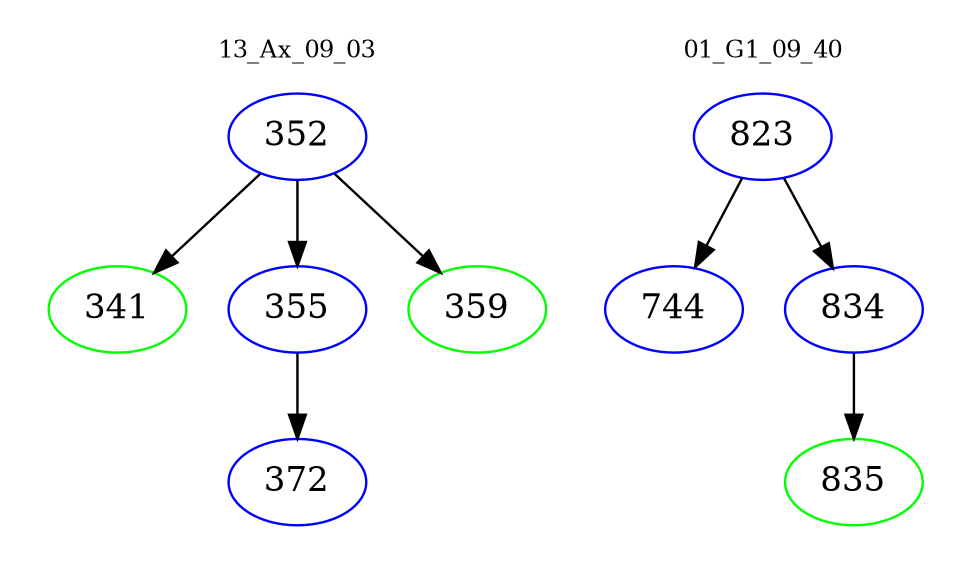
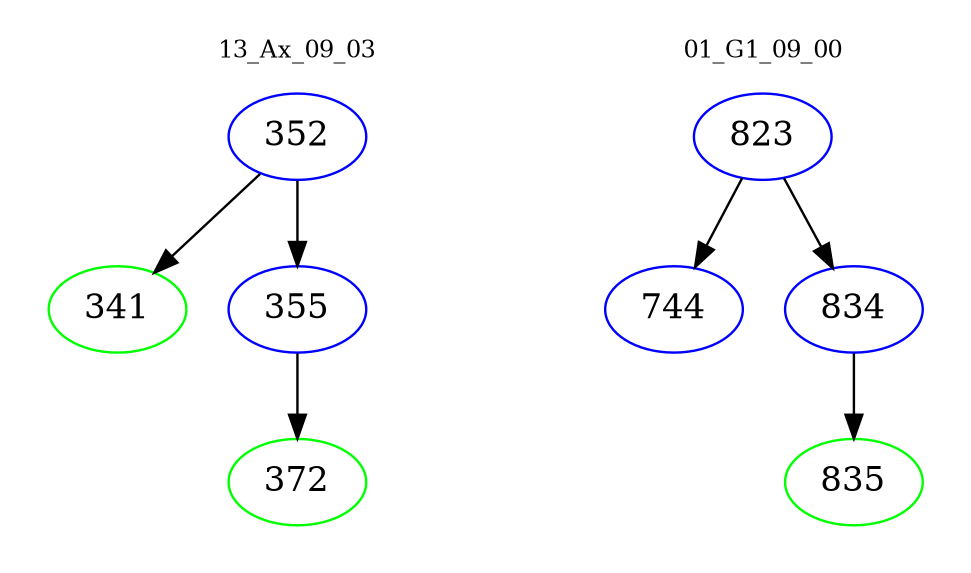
(764, 52) -> (764, 52)
(477, 309) -> none
(297, 482) -> (297, 482)
